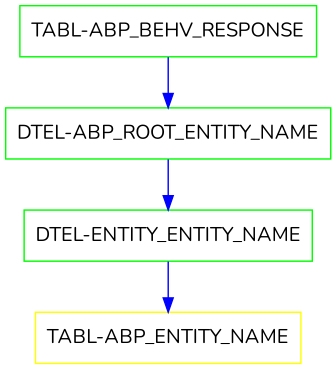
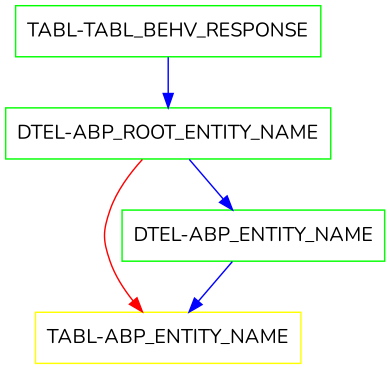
(168, 31) -> (168, 31)
none -> (105, 228)
(168, 236) -> (253, 236)
